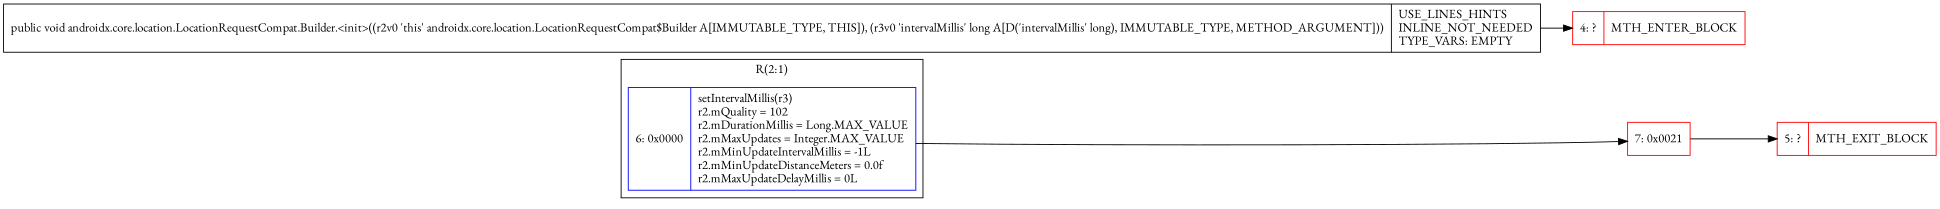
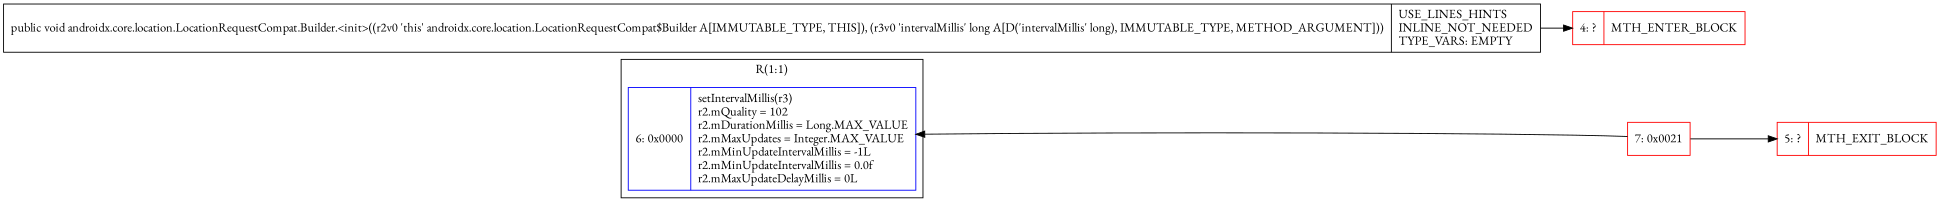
(772, 70) -> (772, 70)
(1267, 145) -> (1276, 133)
(791, 165) -> (785, 165)
